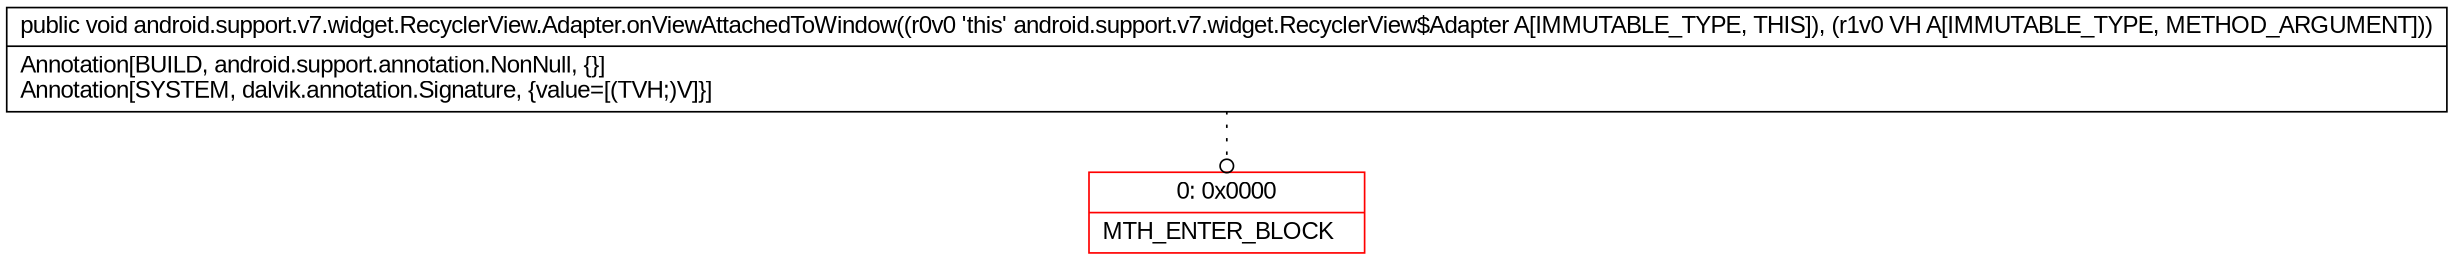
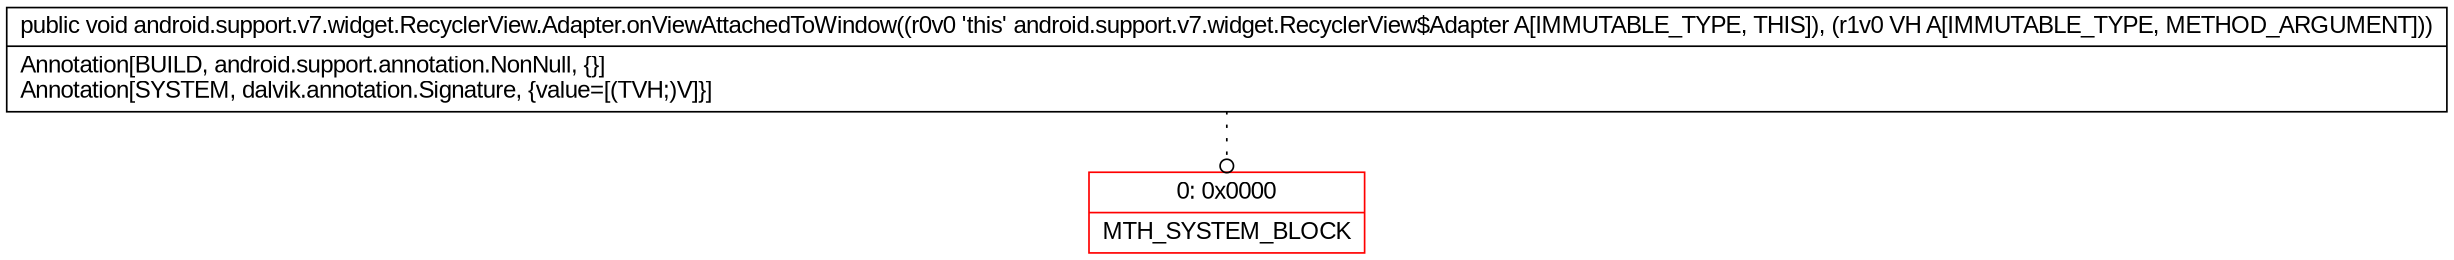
(1218, 232) -> (1227, 232)
